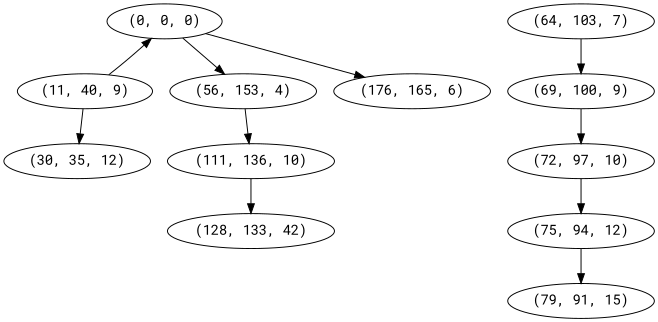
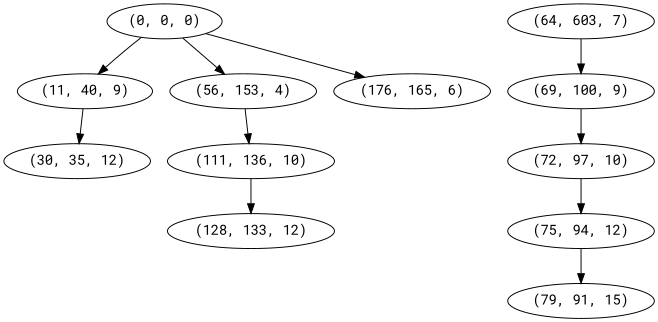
(581, 21) -> (581, 21)
(127, 60) -> (123, 52)
(251, 231) -> (251, 231)
